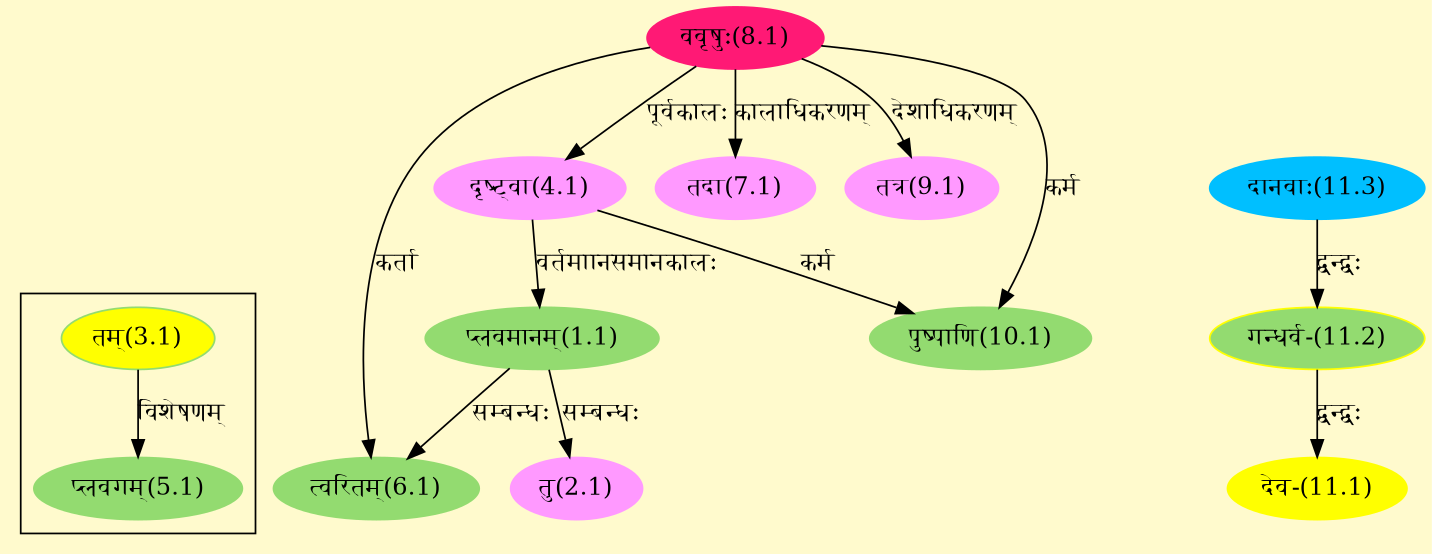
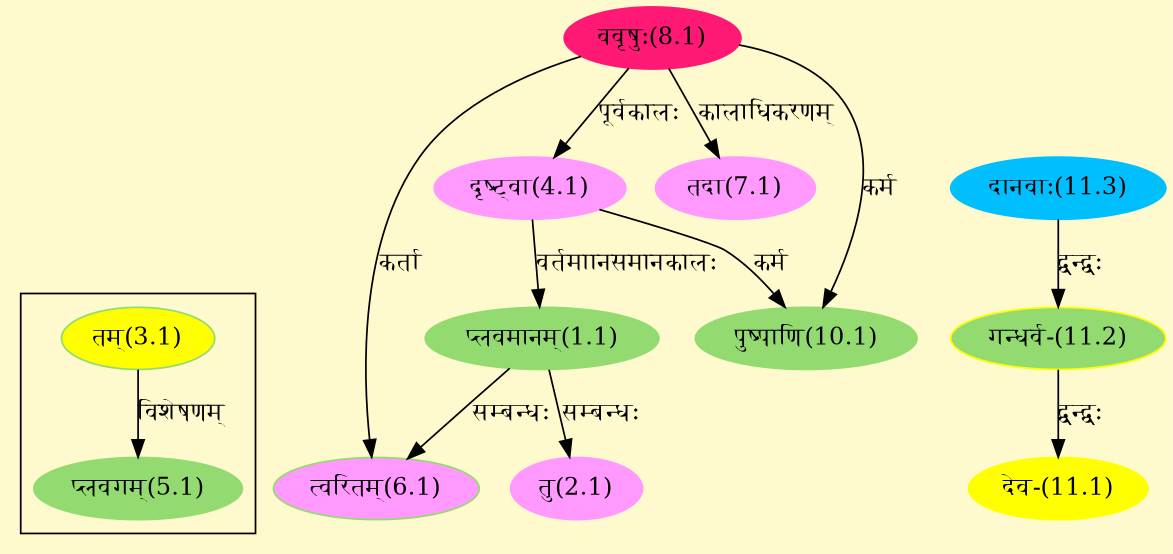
(922, 188) -> none
(376, 489) -> (376, 489)
